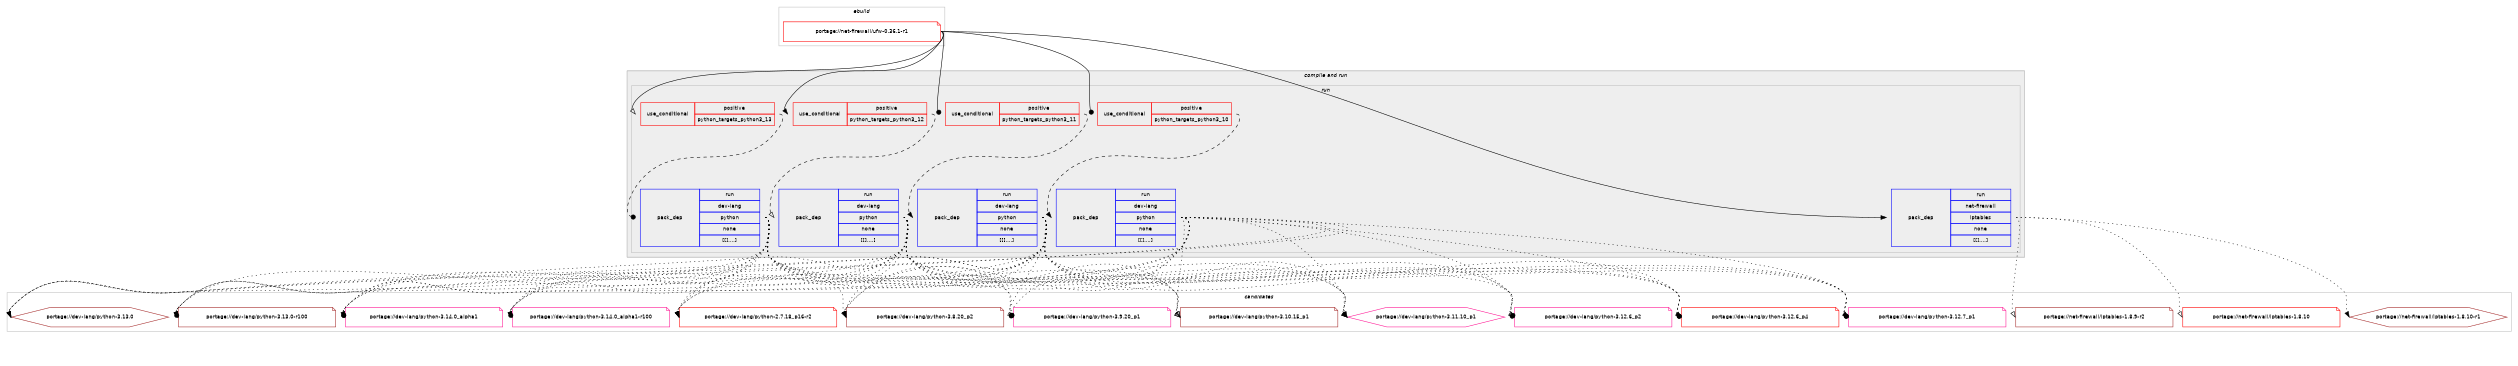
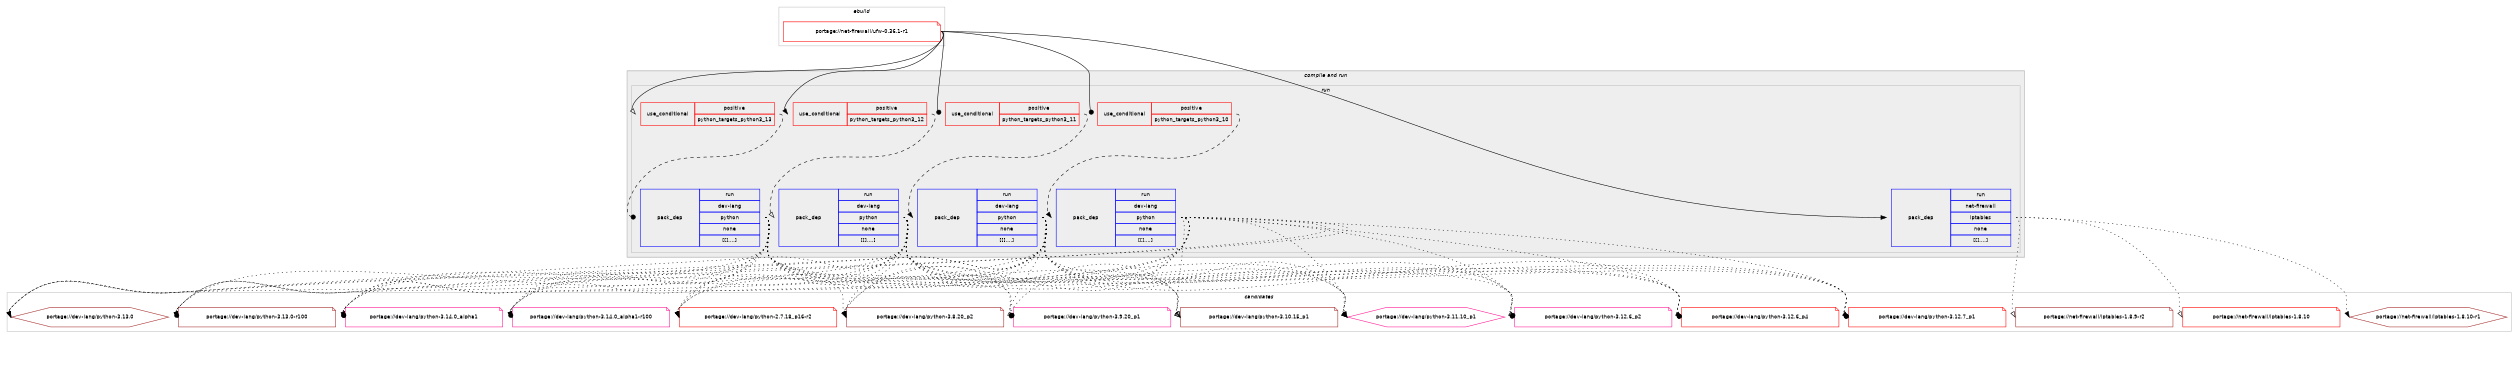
(1927, 317) -> (1927, 317)
